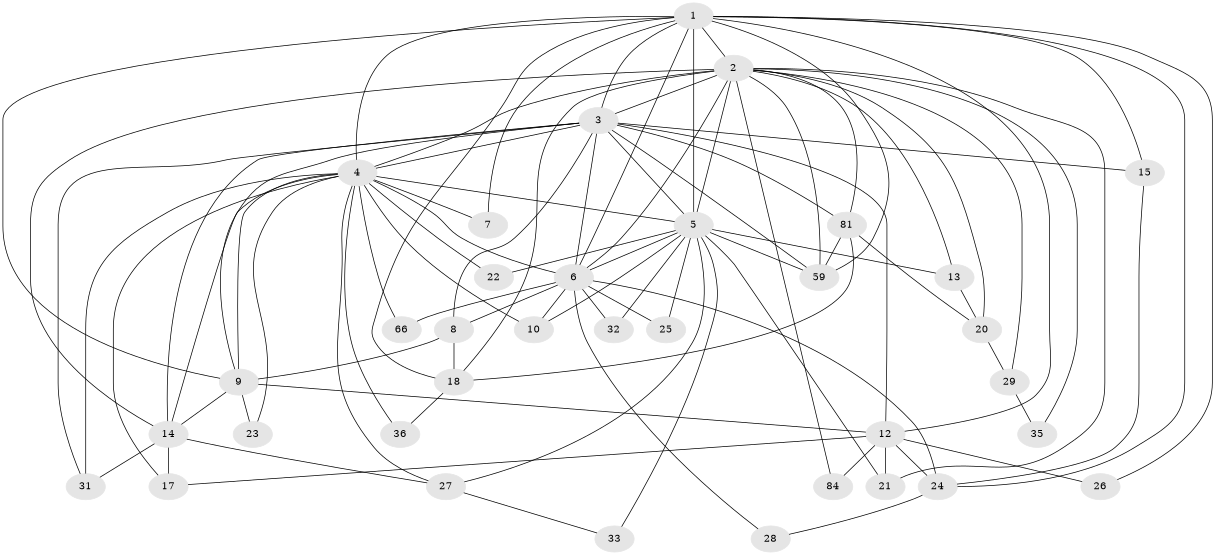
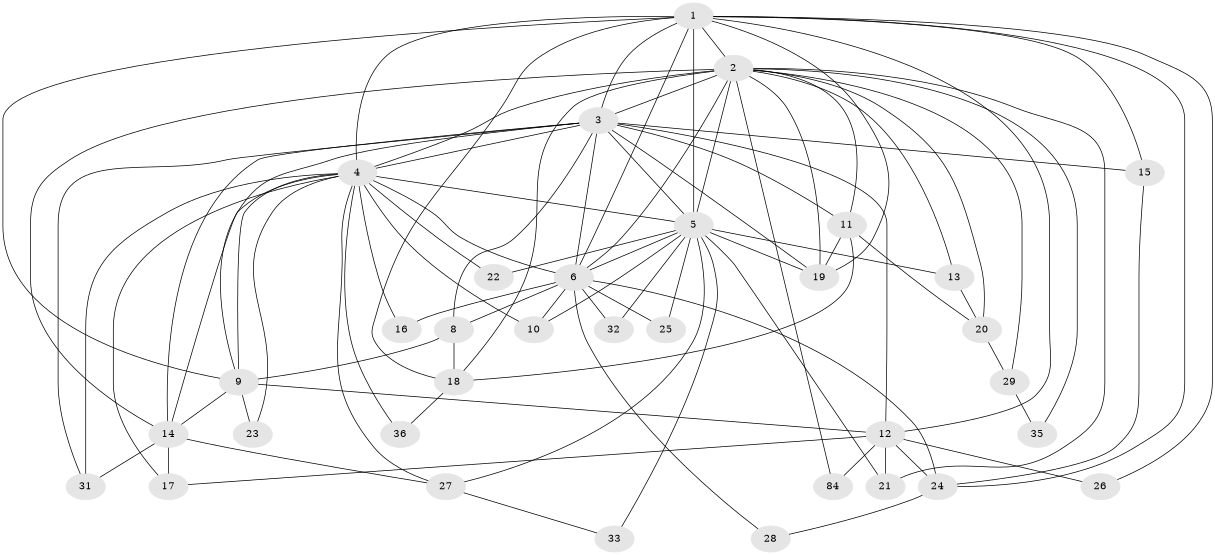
(488, 225) -> none
(847, 225) -> (847, 225)
(819, 277) -> (819, 277)
(402, 330) -> (402, 330)
